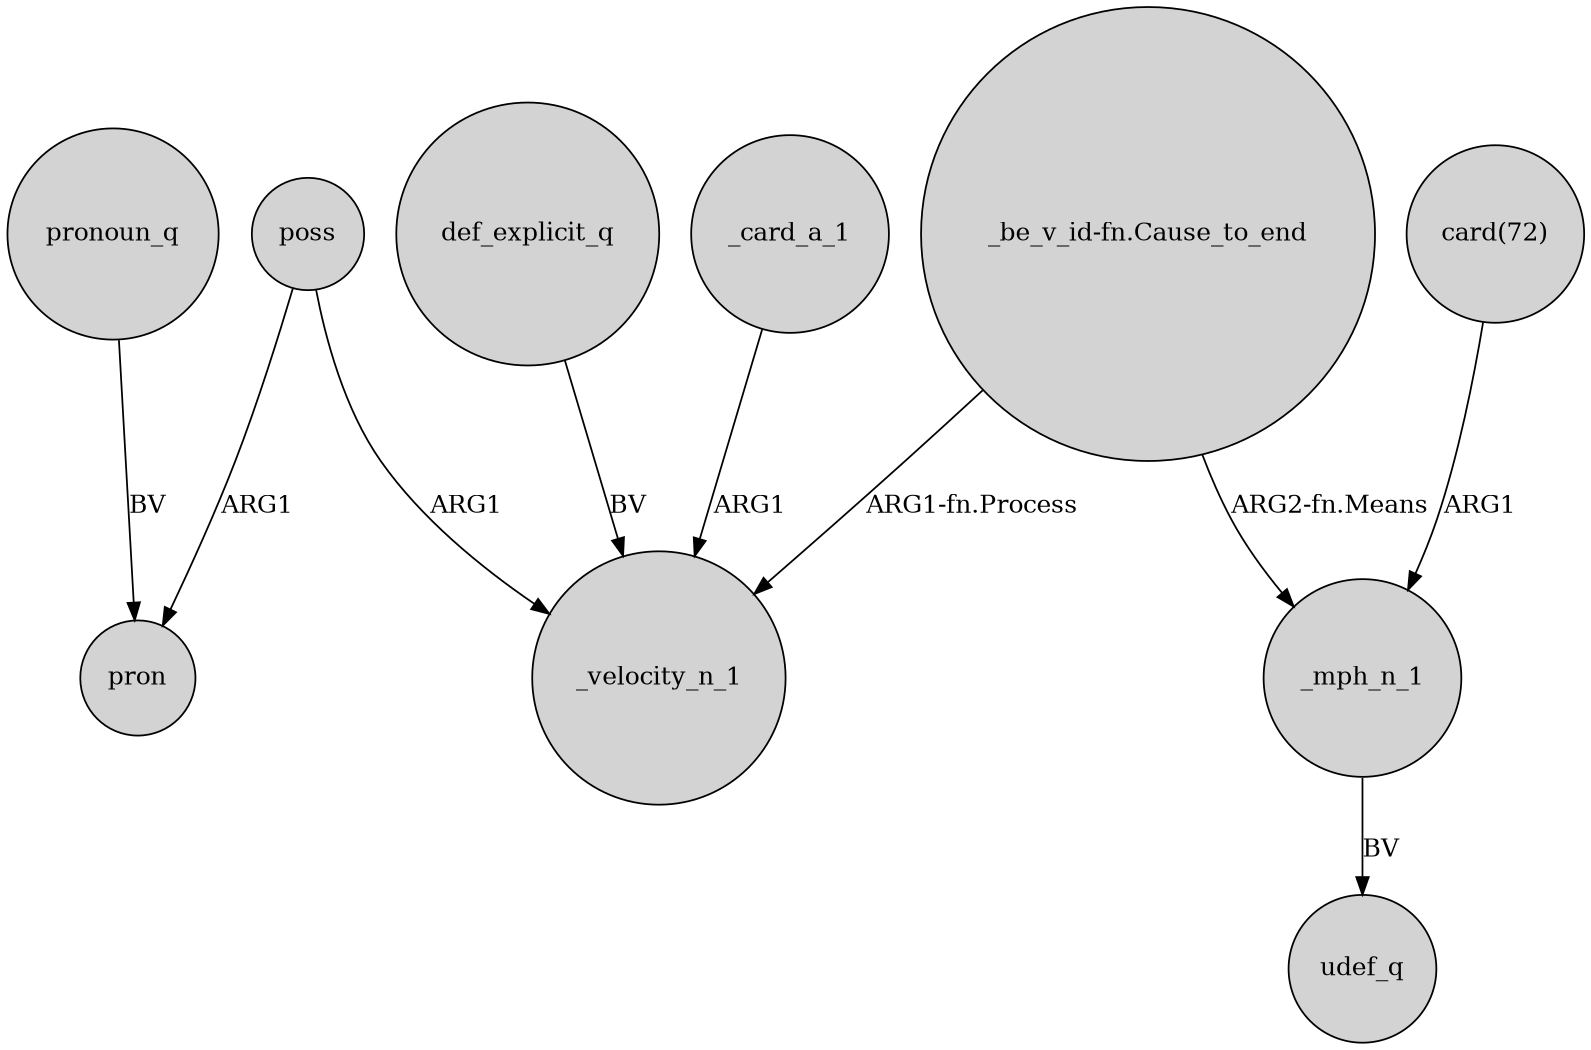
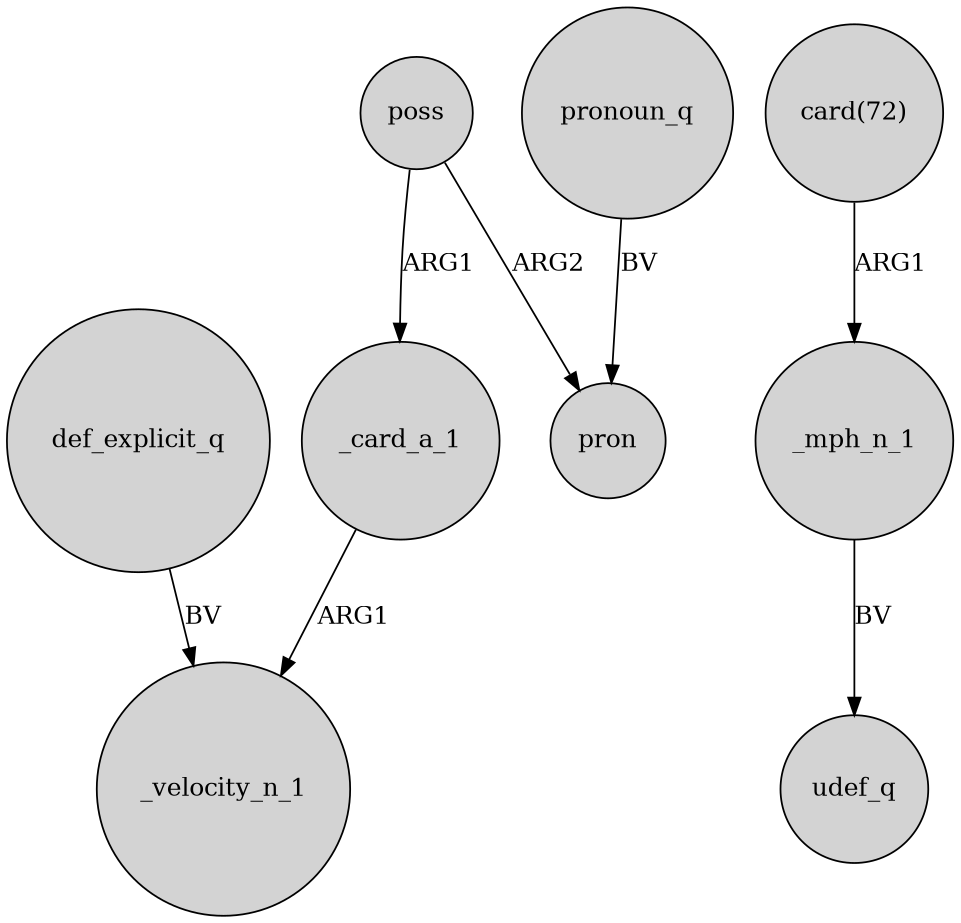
(1148, 234) -> none
(389, 472) -> (403, 246)
(257, 506) -> (549, 264)
